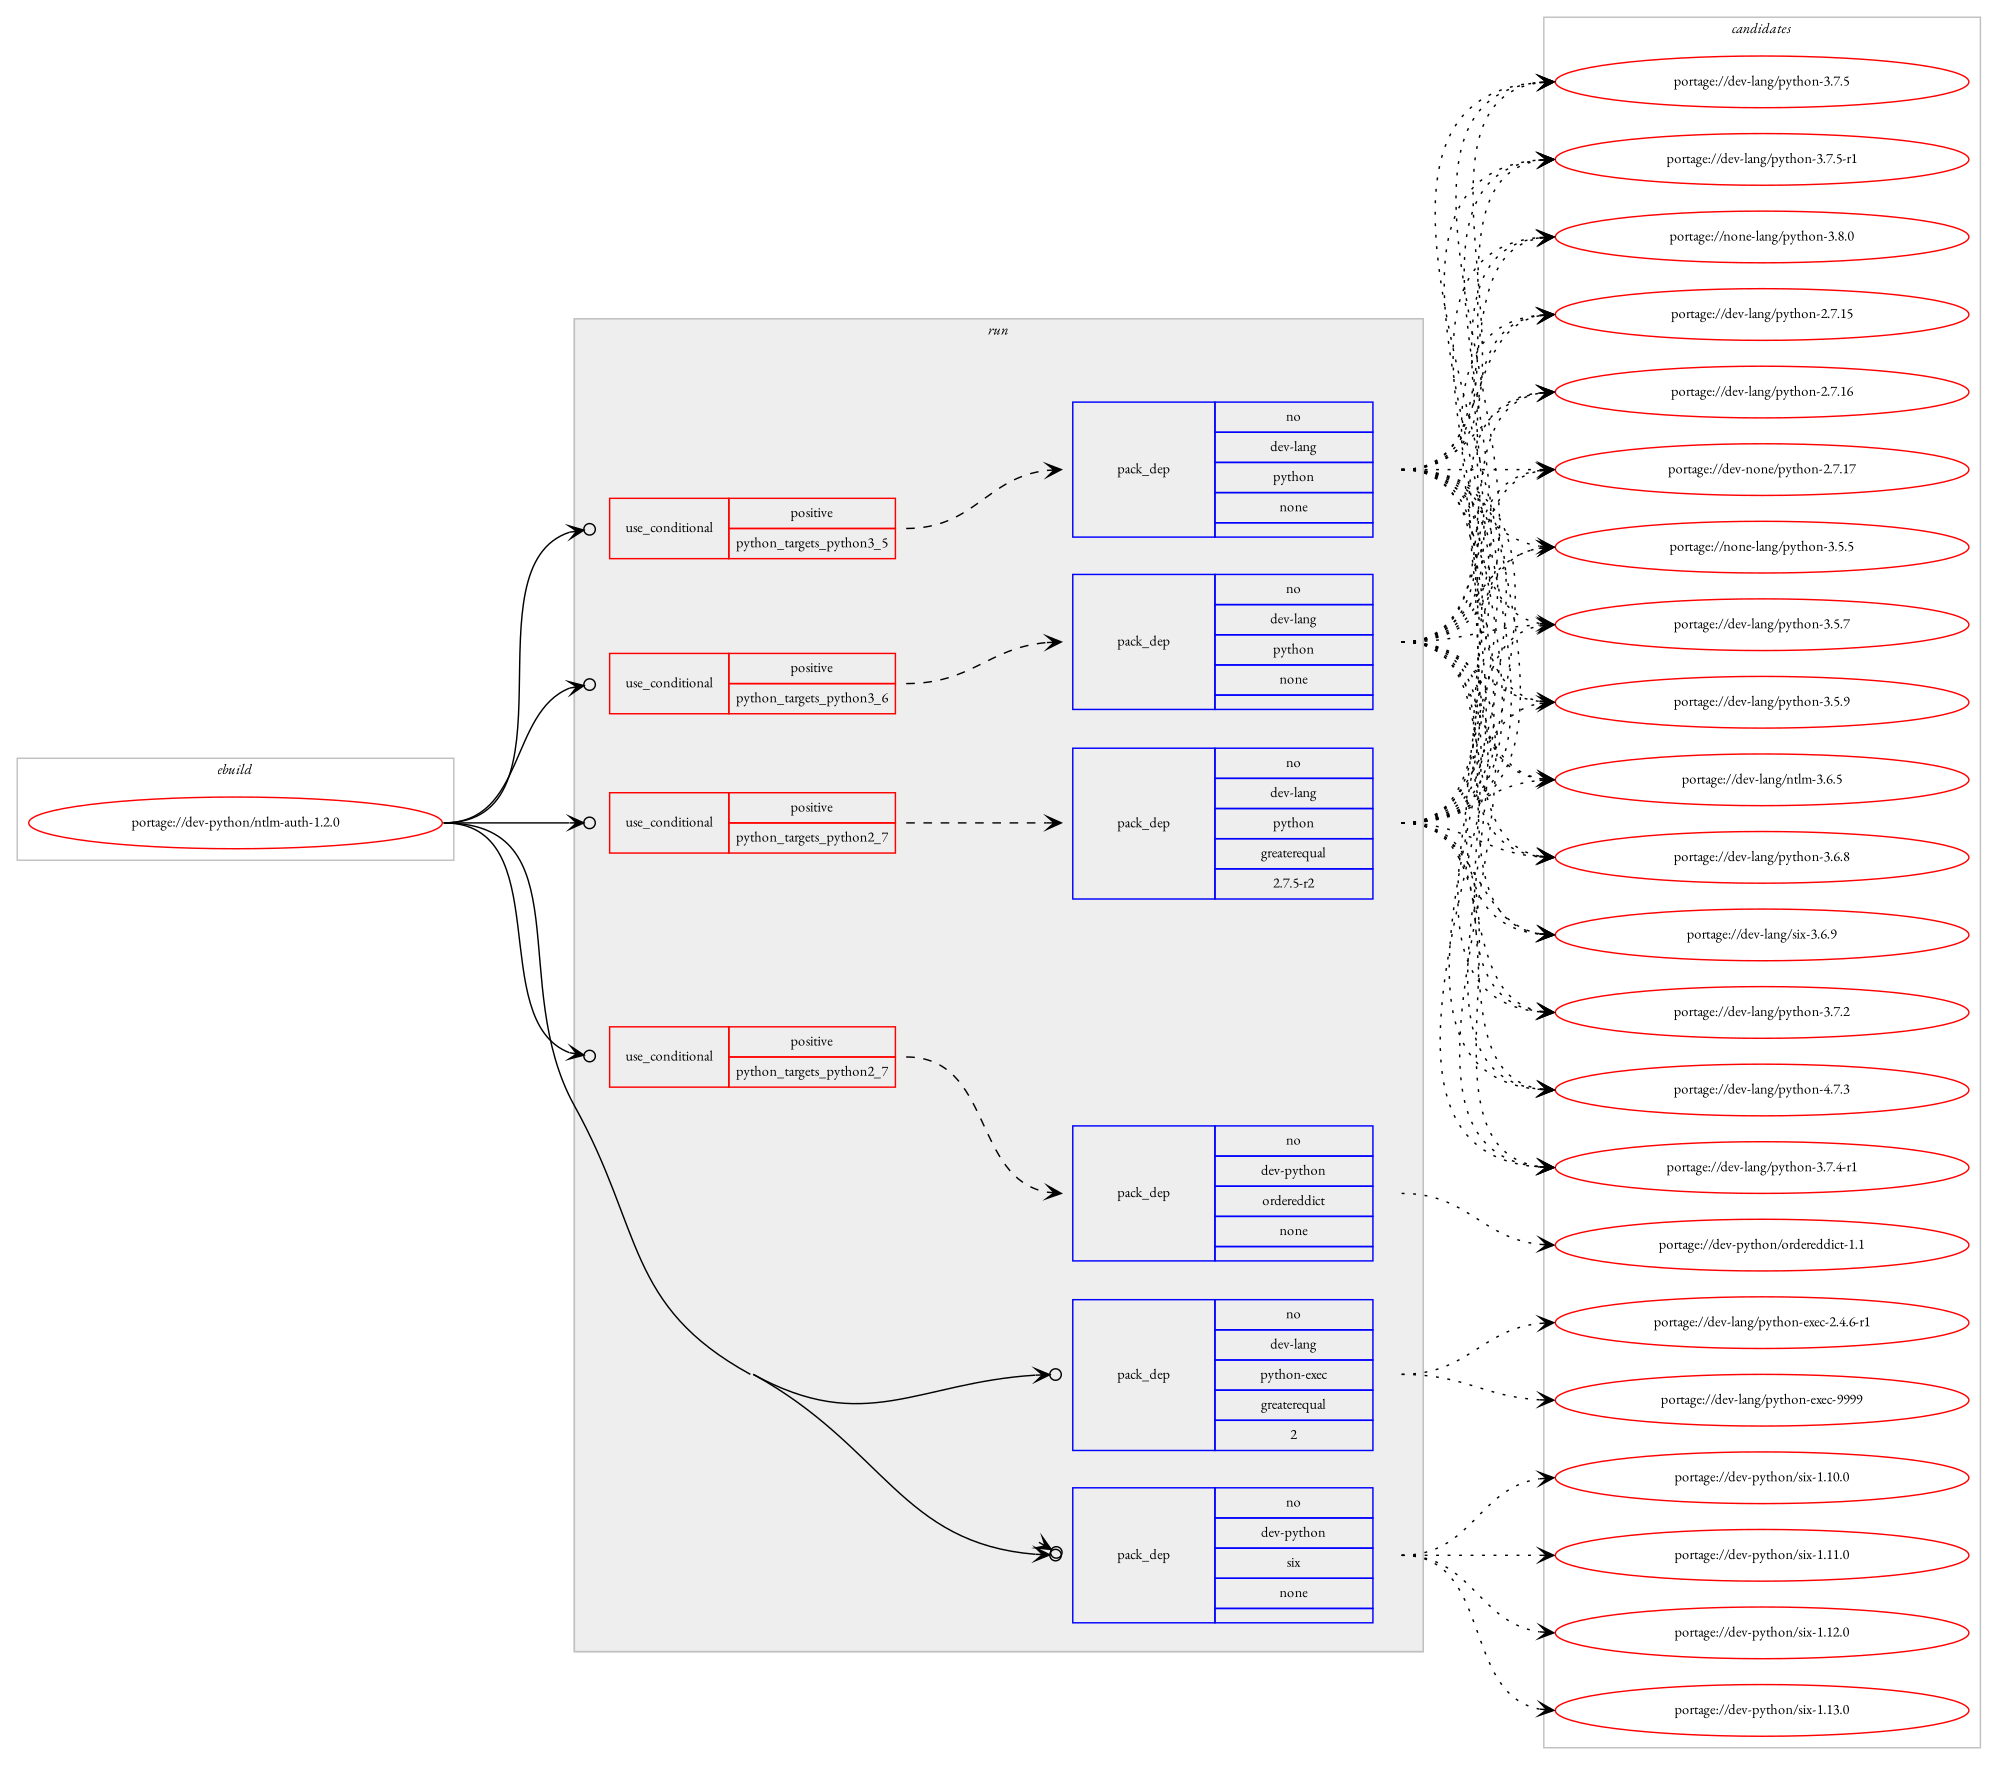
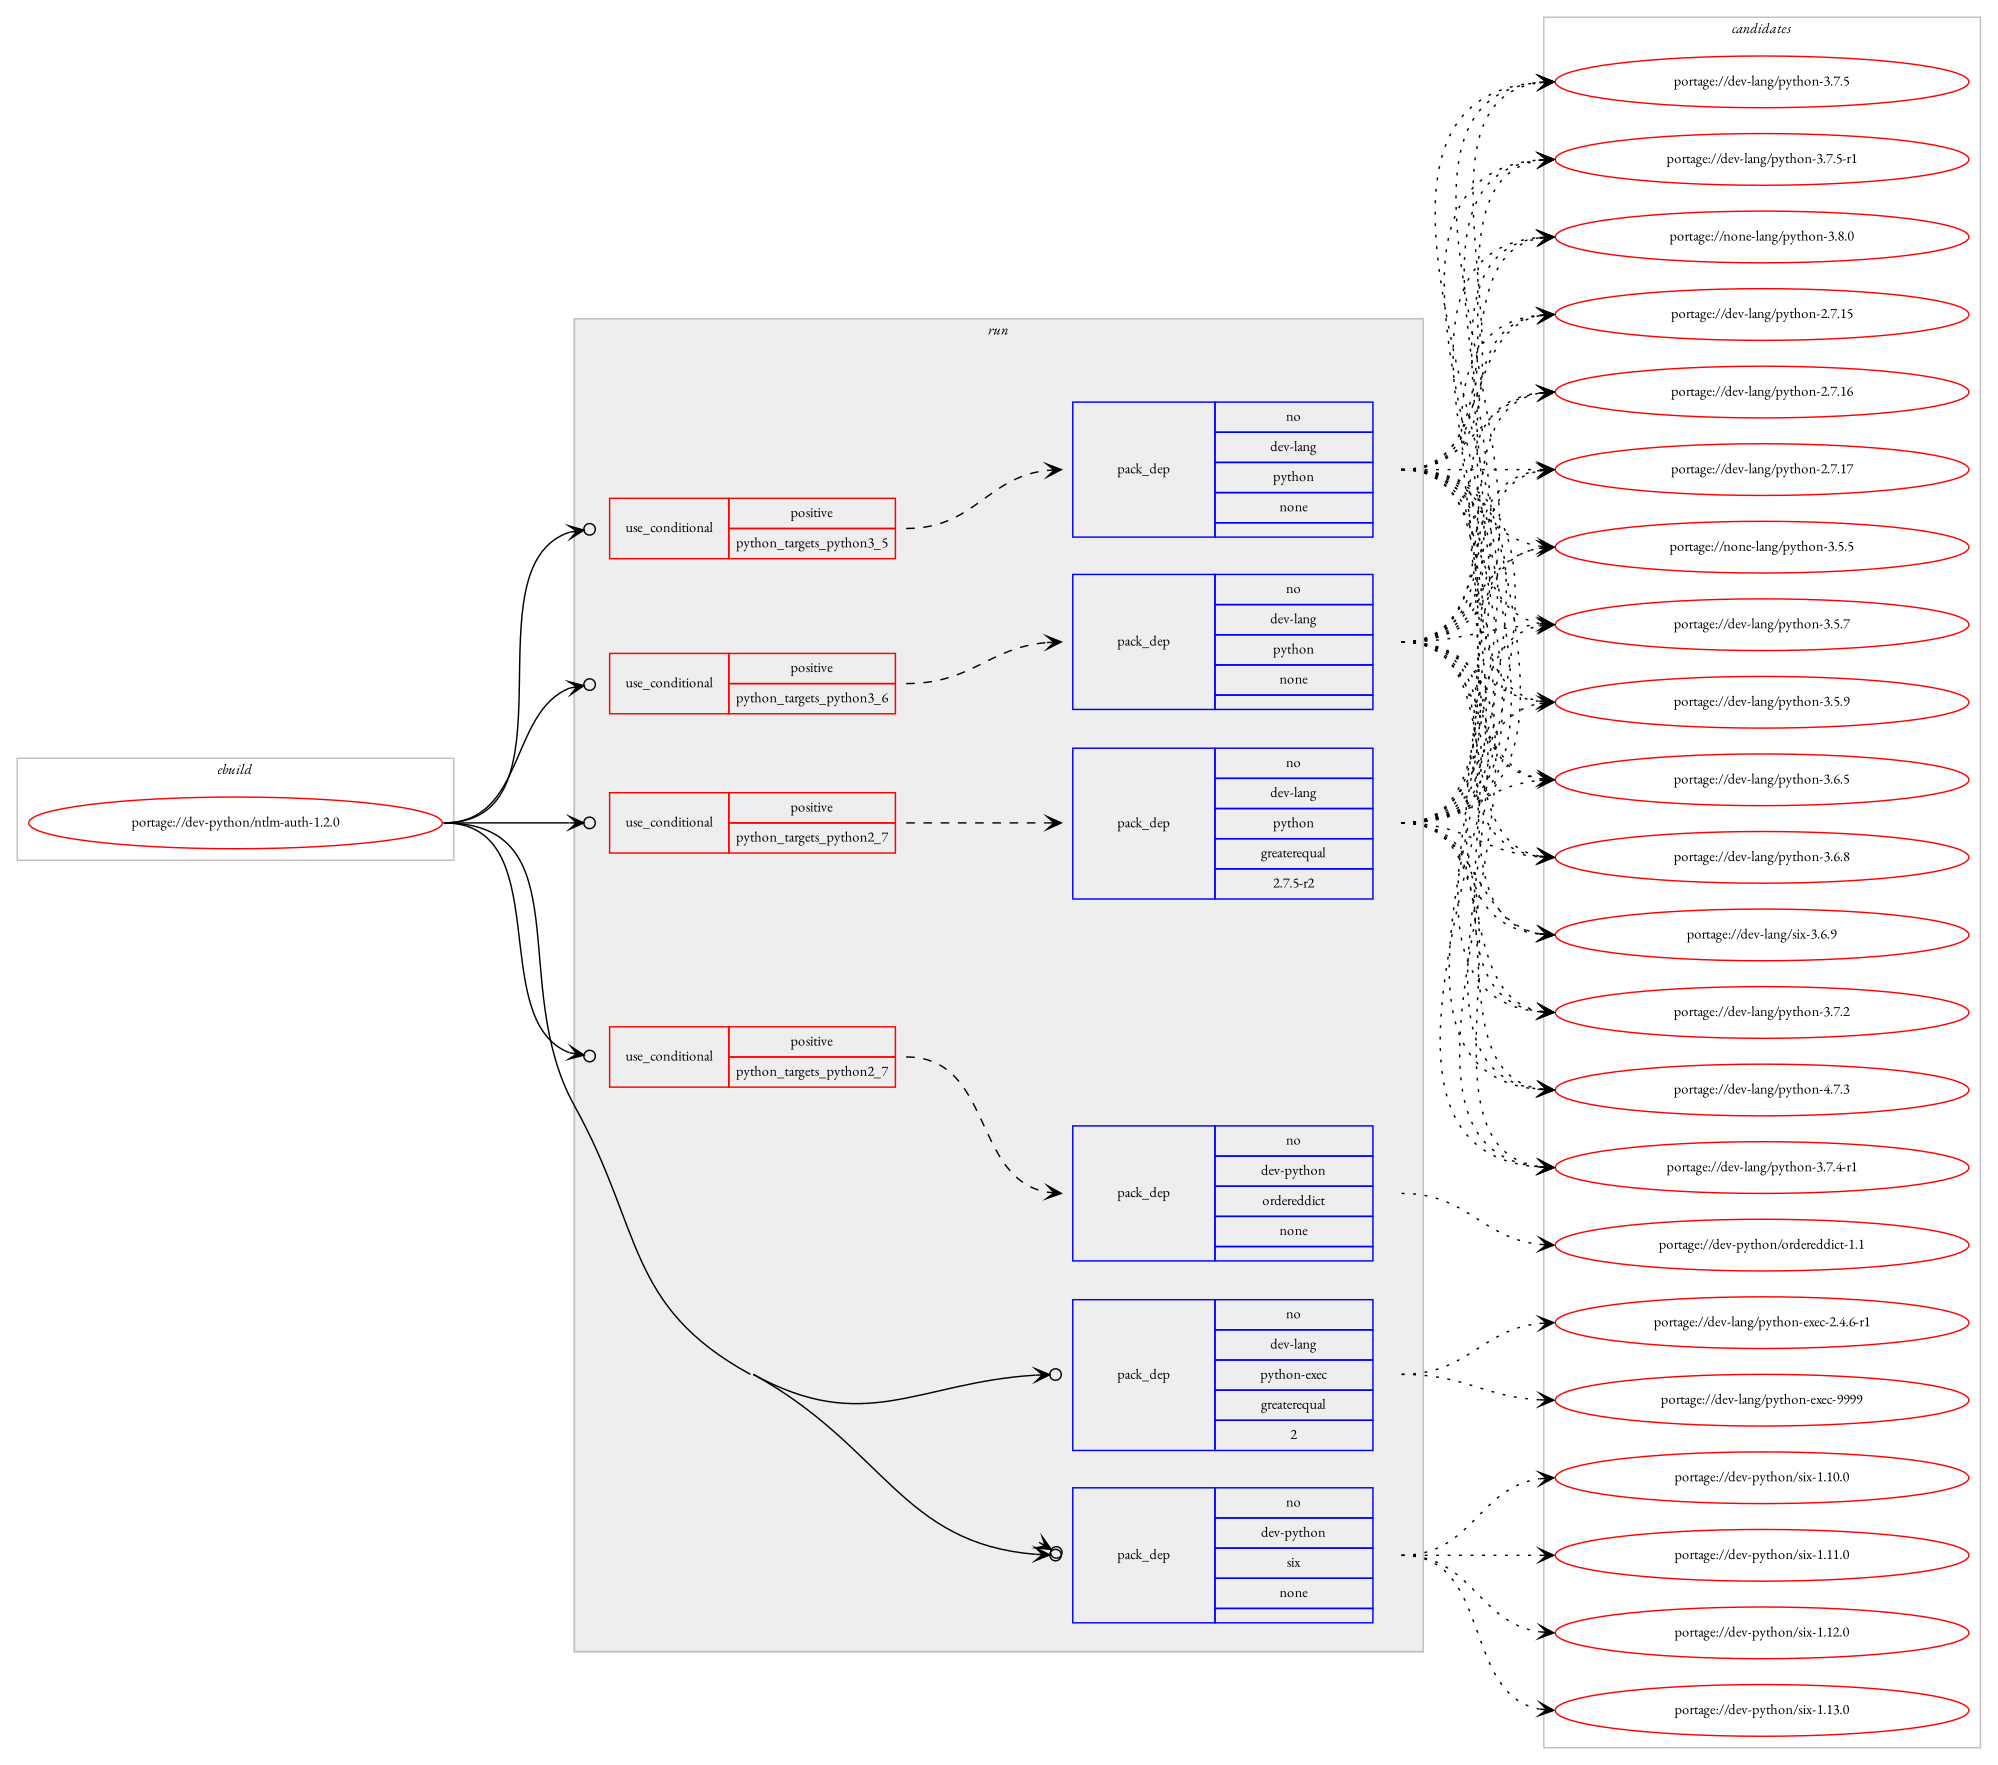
(1762, 470) -> (1762, 470)
(1762, 780) -> (1762, 780)
